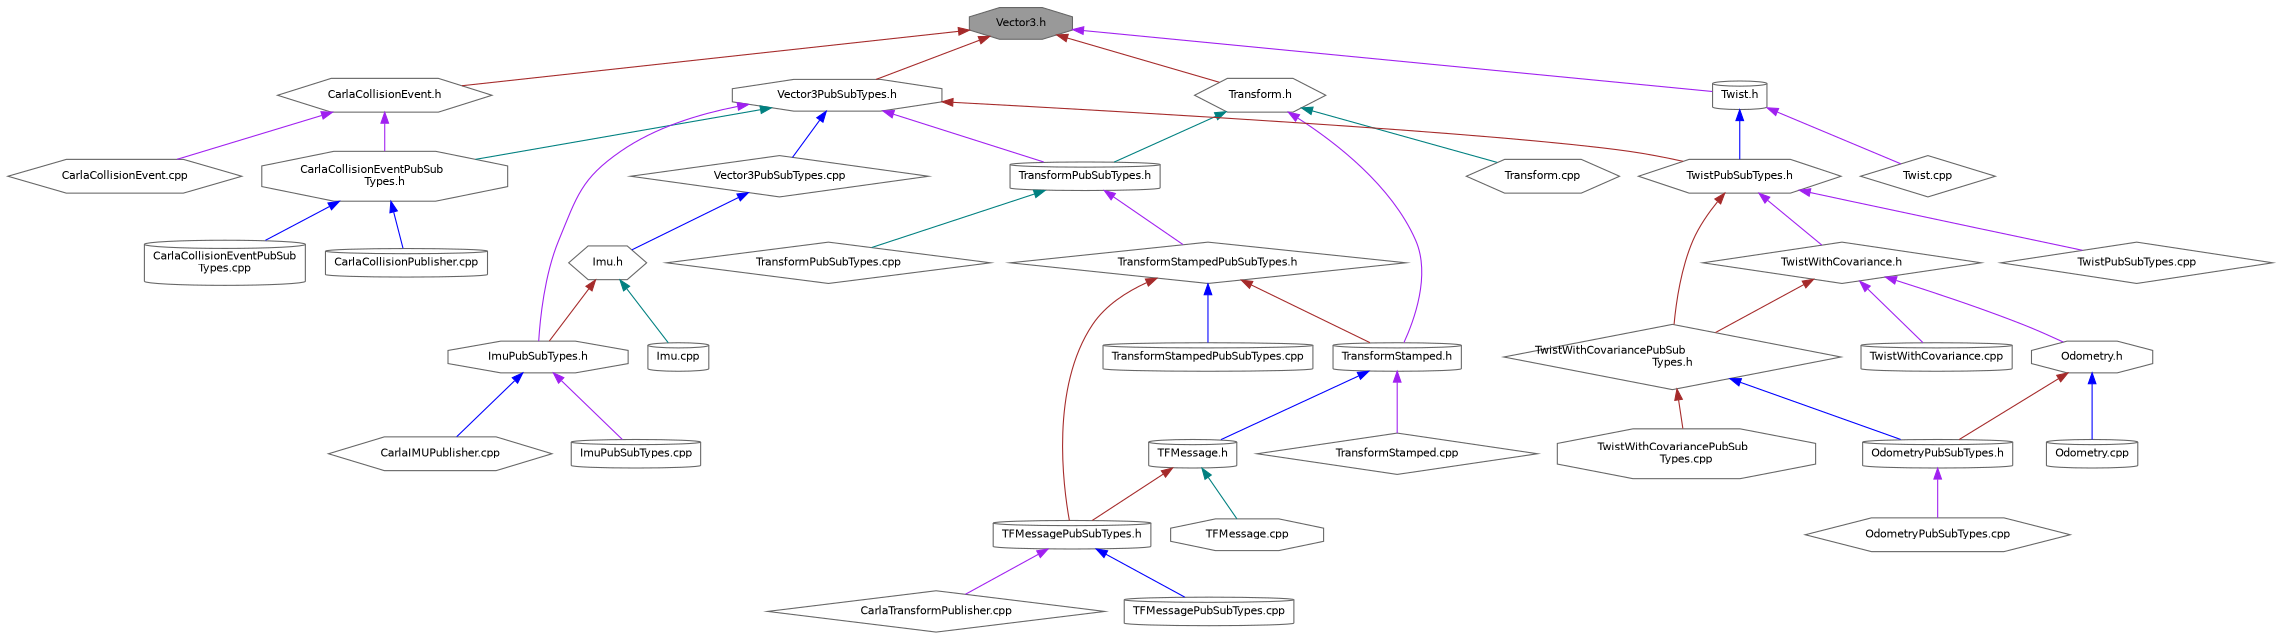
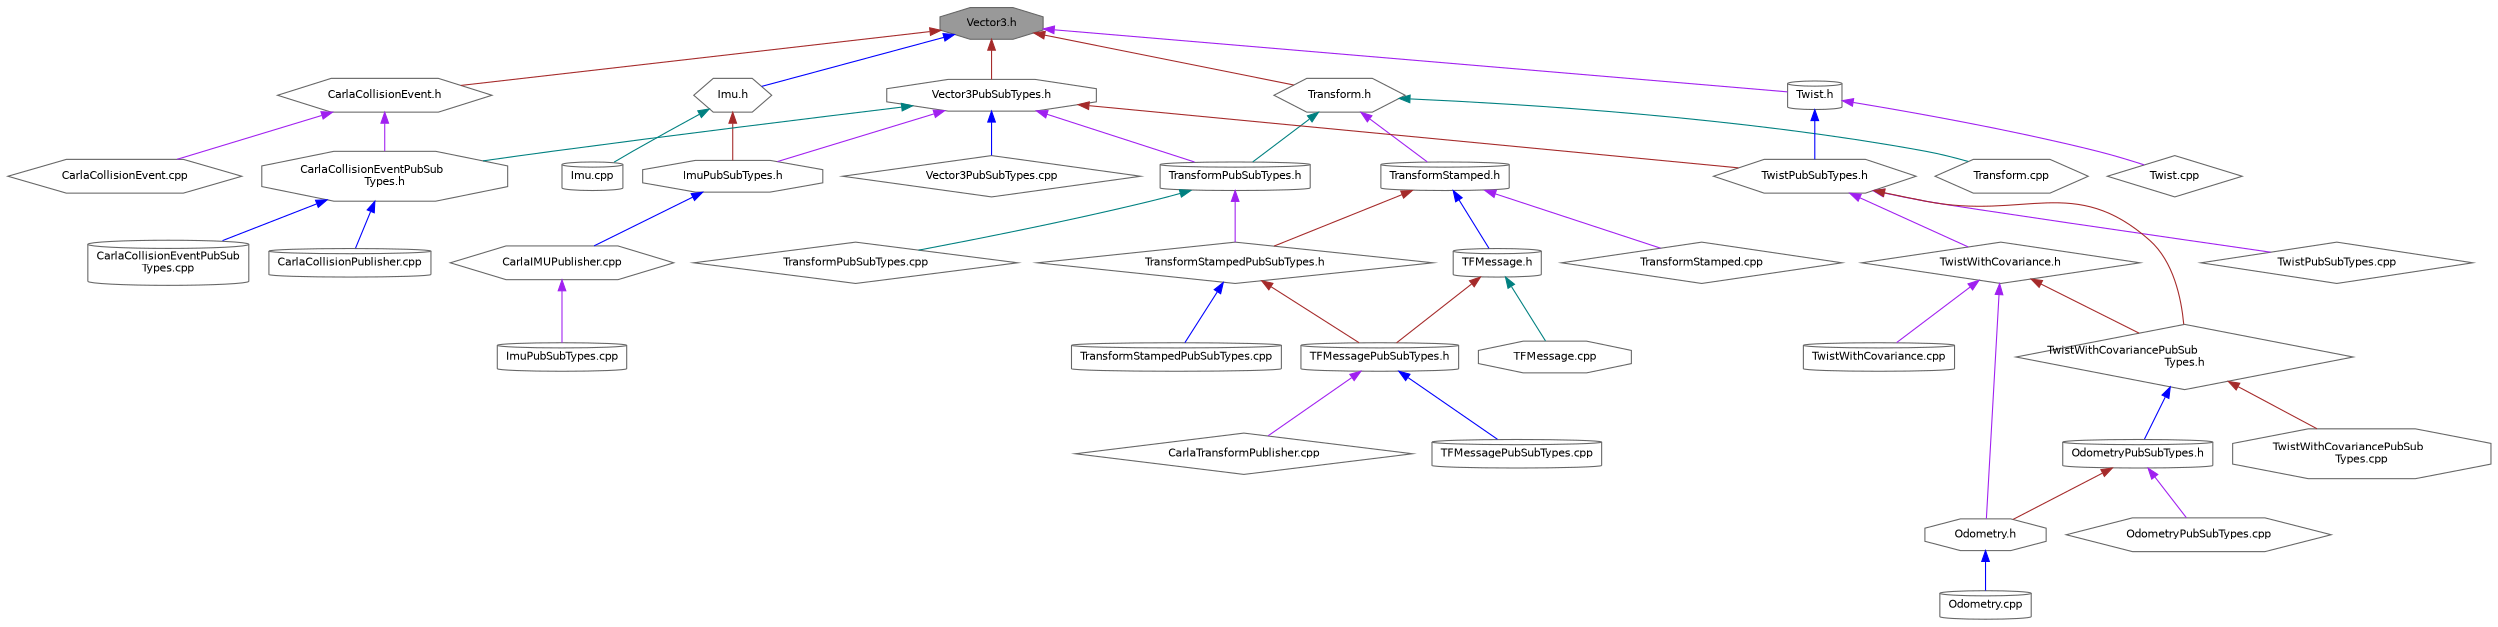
(685, 224) -> (853, 62)
(1311, 314) -> (1338, 220)
(2009, 409) -> (2058, 496)
(592, 410) -> (562, 317)
